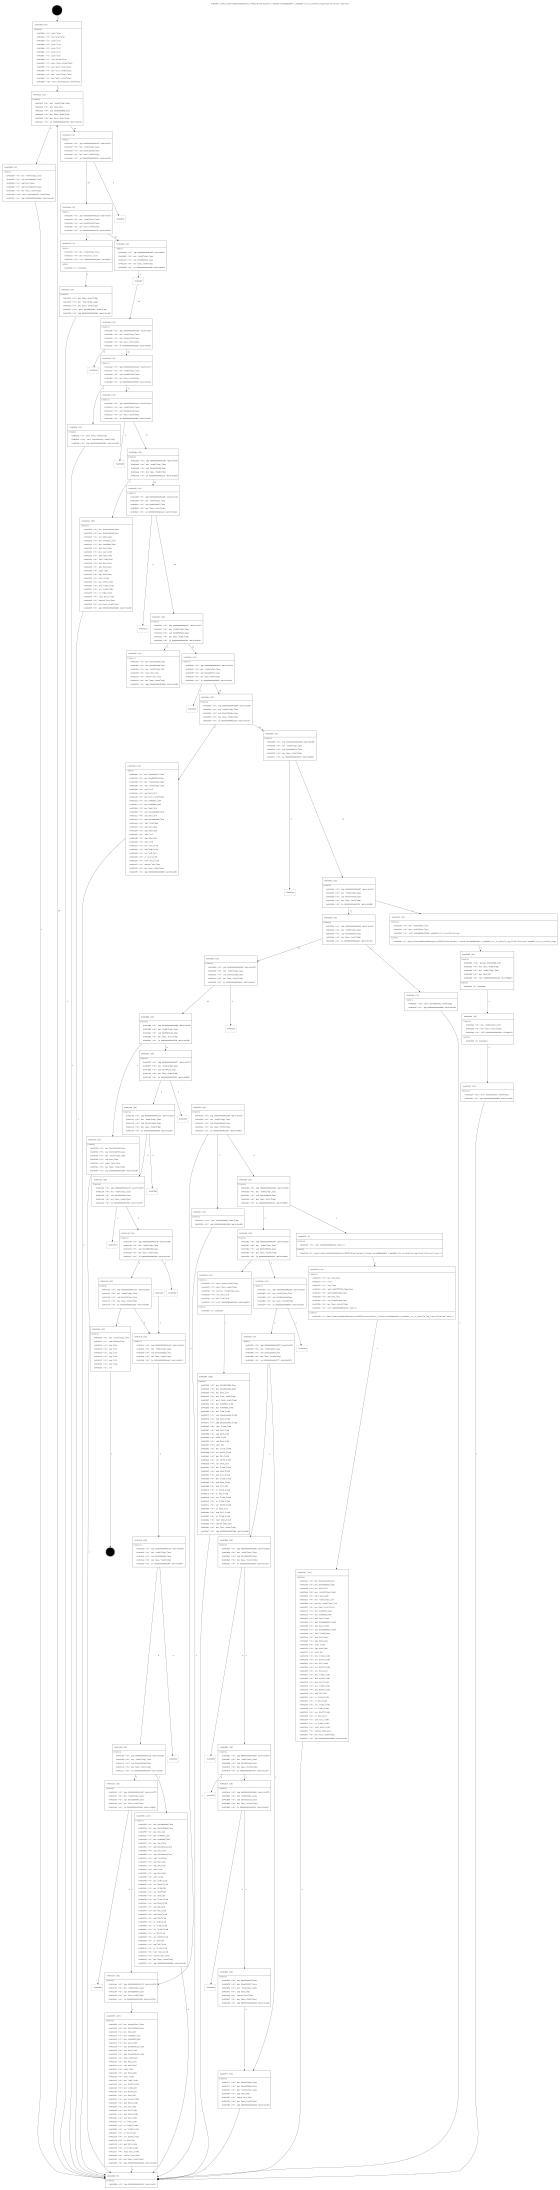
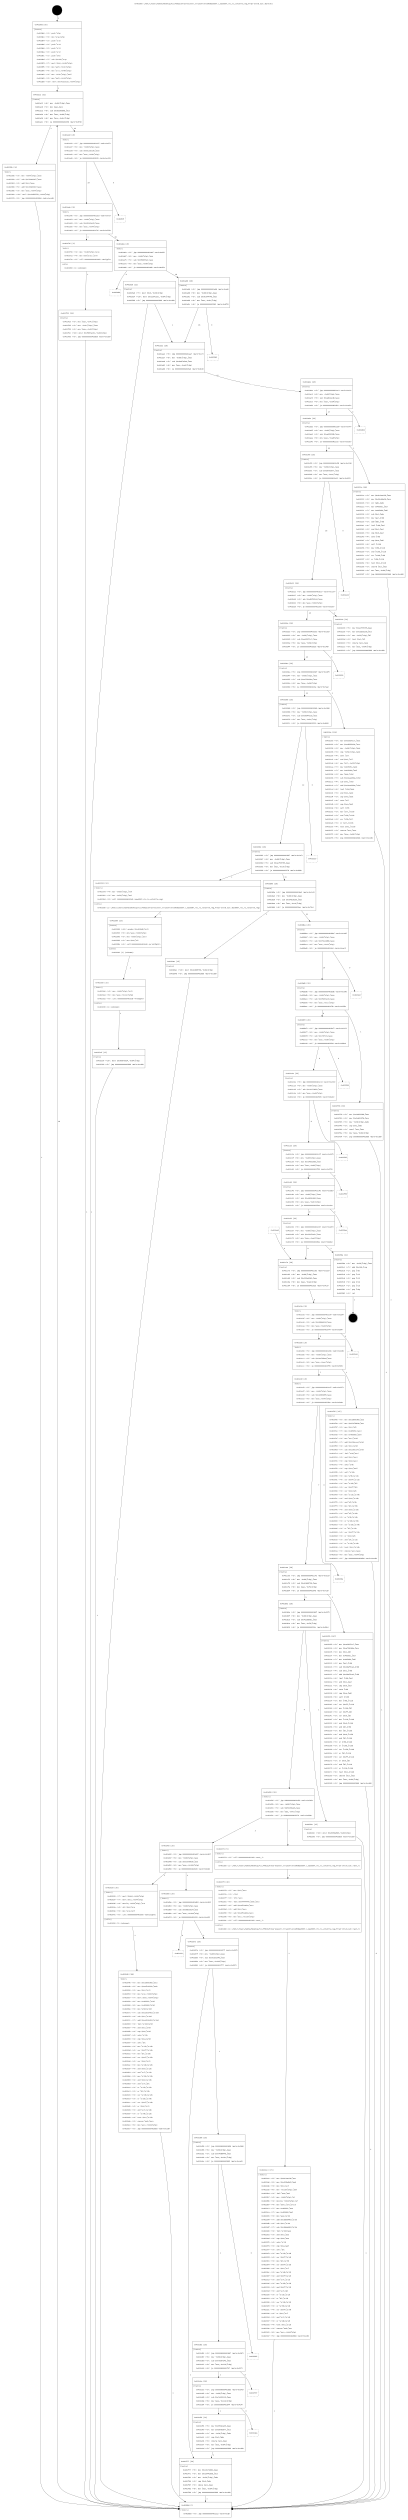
(134, 301) -> (172, 274)
(95, 403) -> (163, 323)
(190, 1566) -> (305, 1597)
